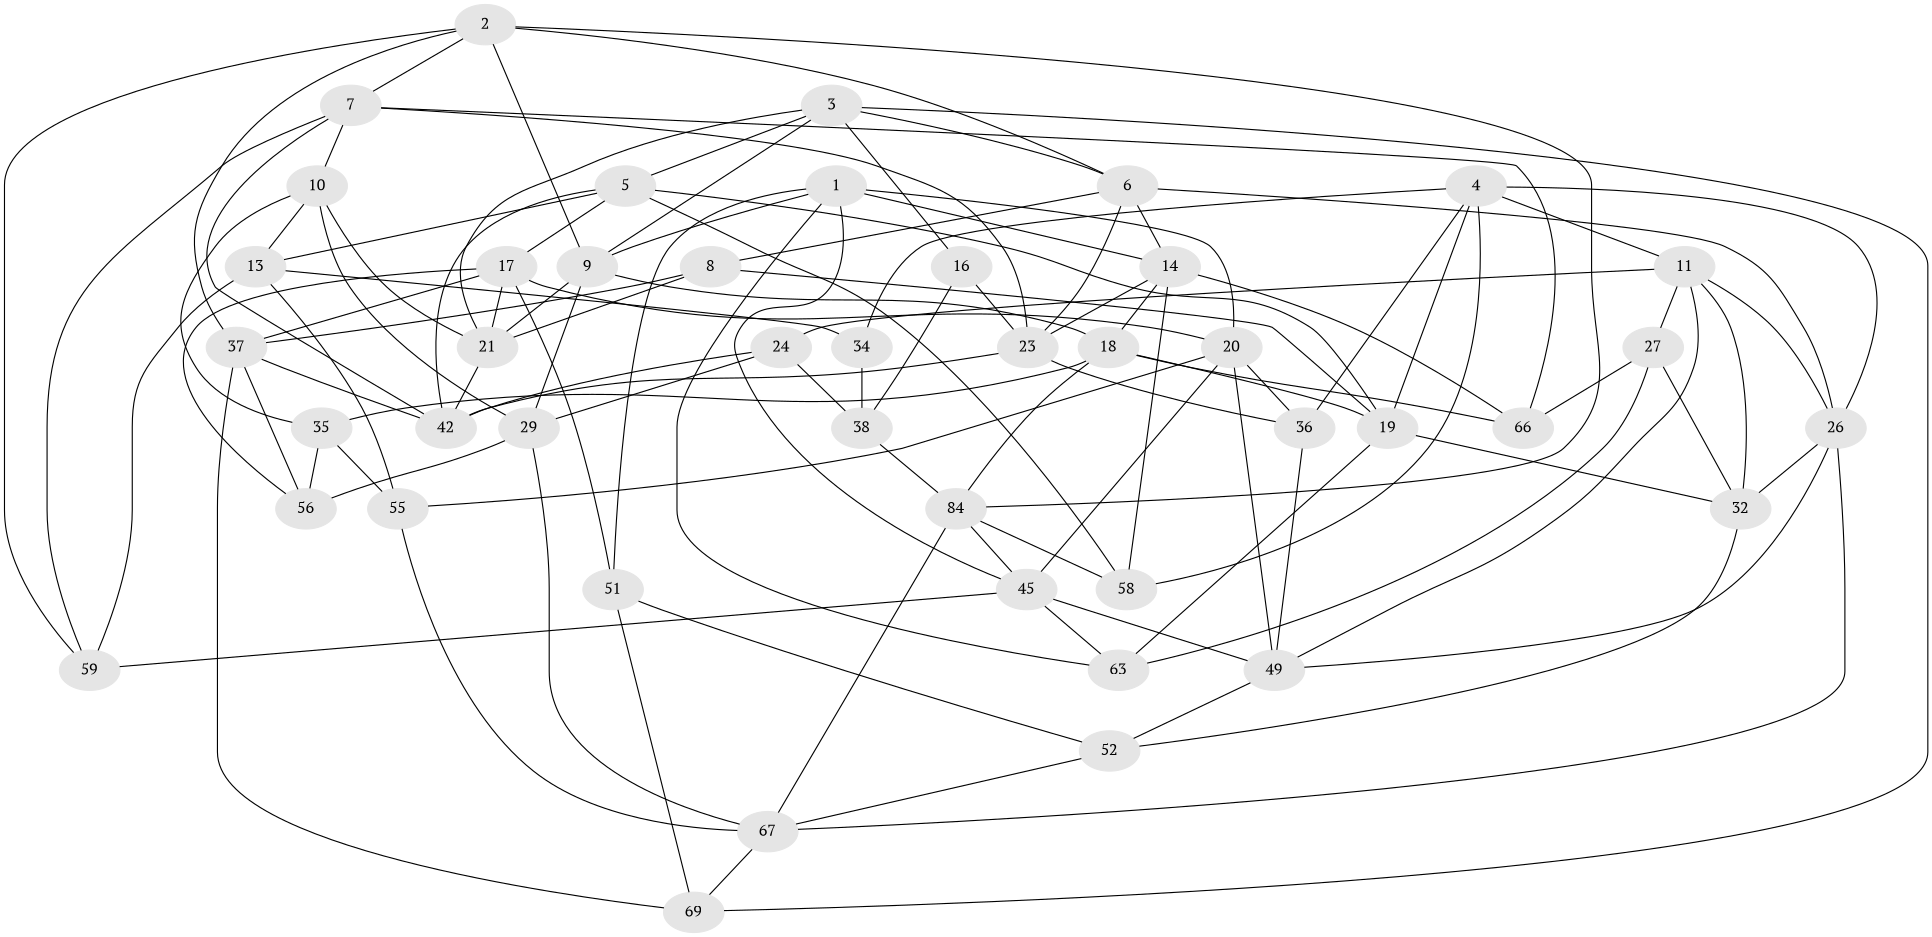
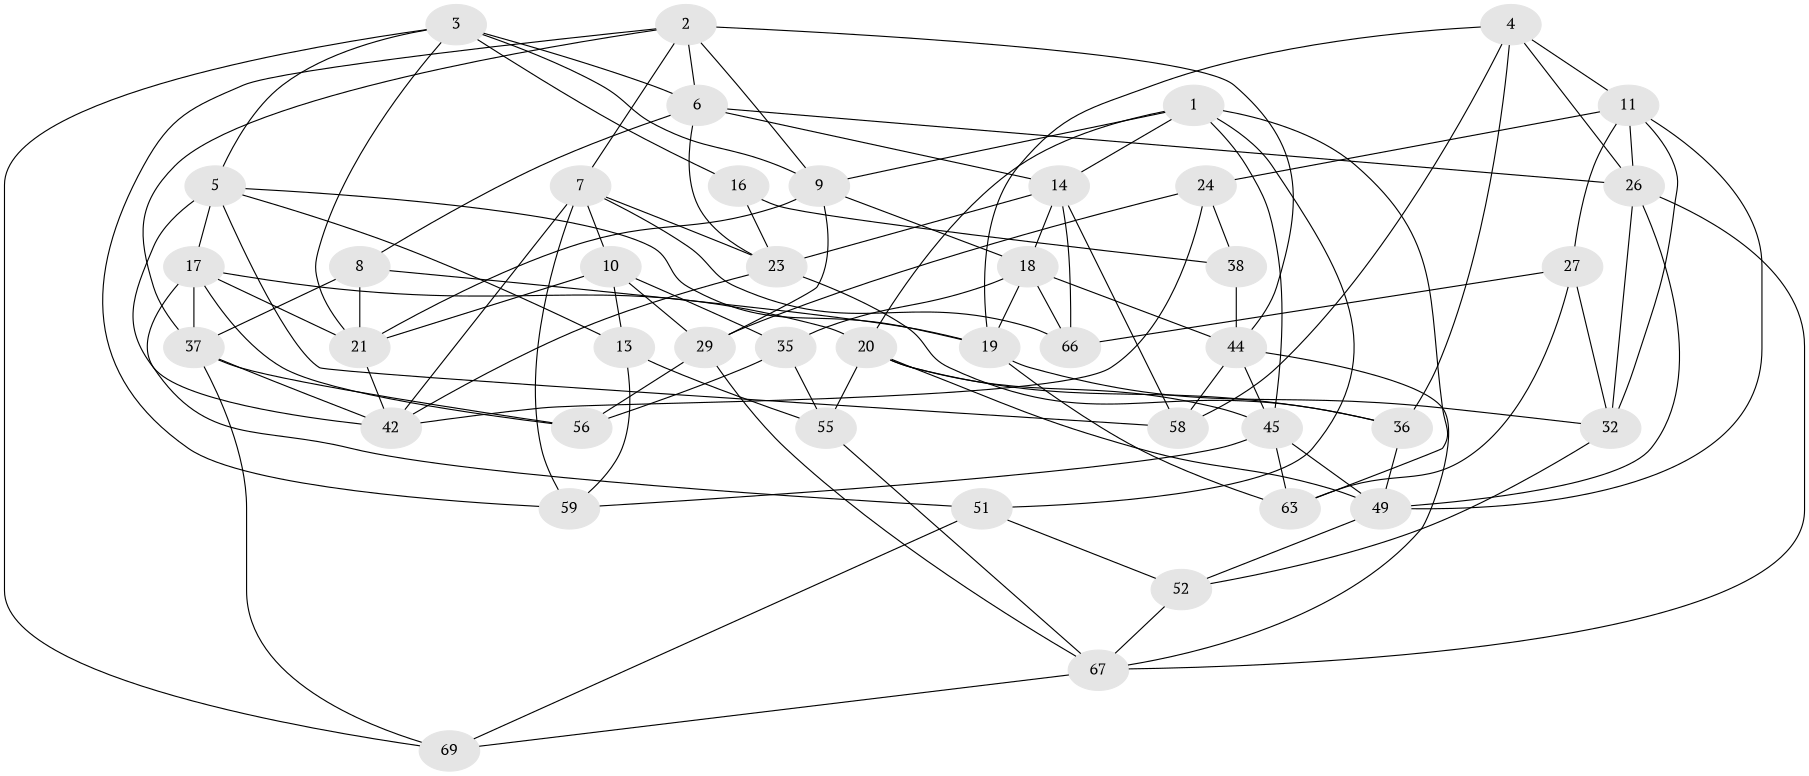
(862, 347) -> none
(956, 509) -> (1236, 347)
